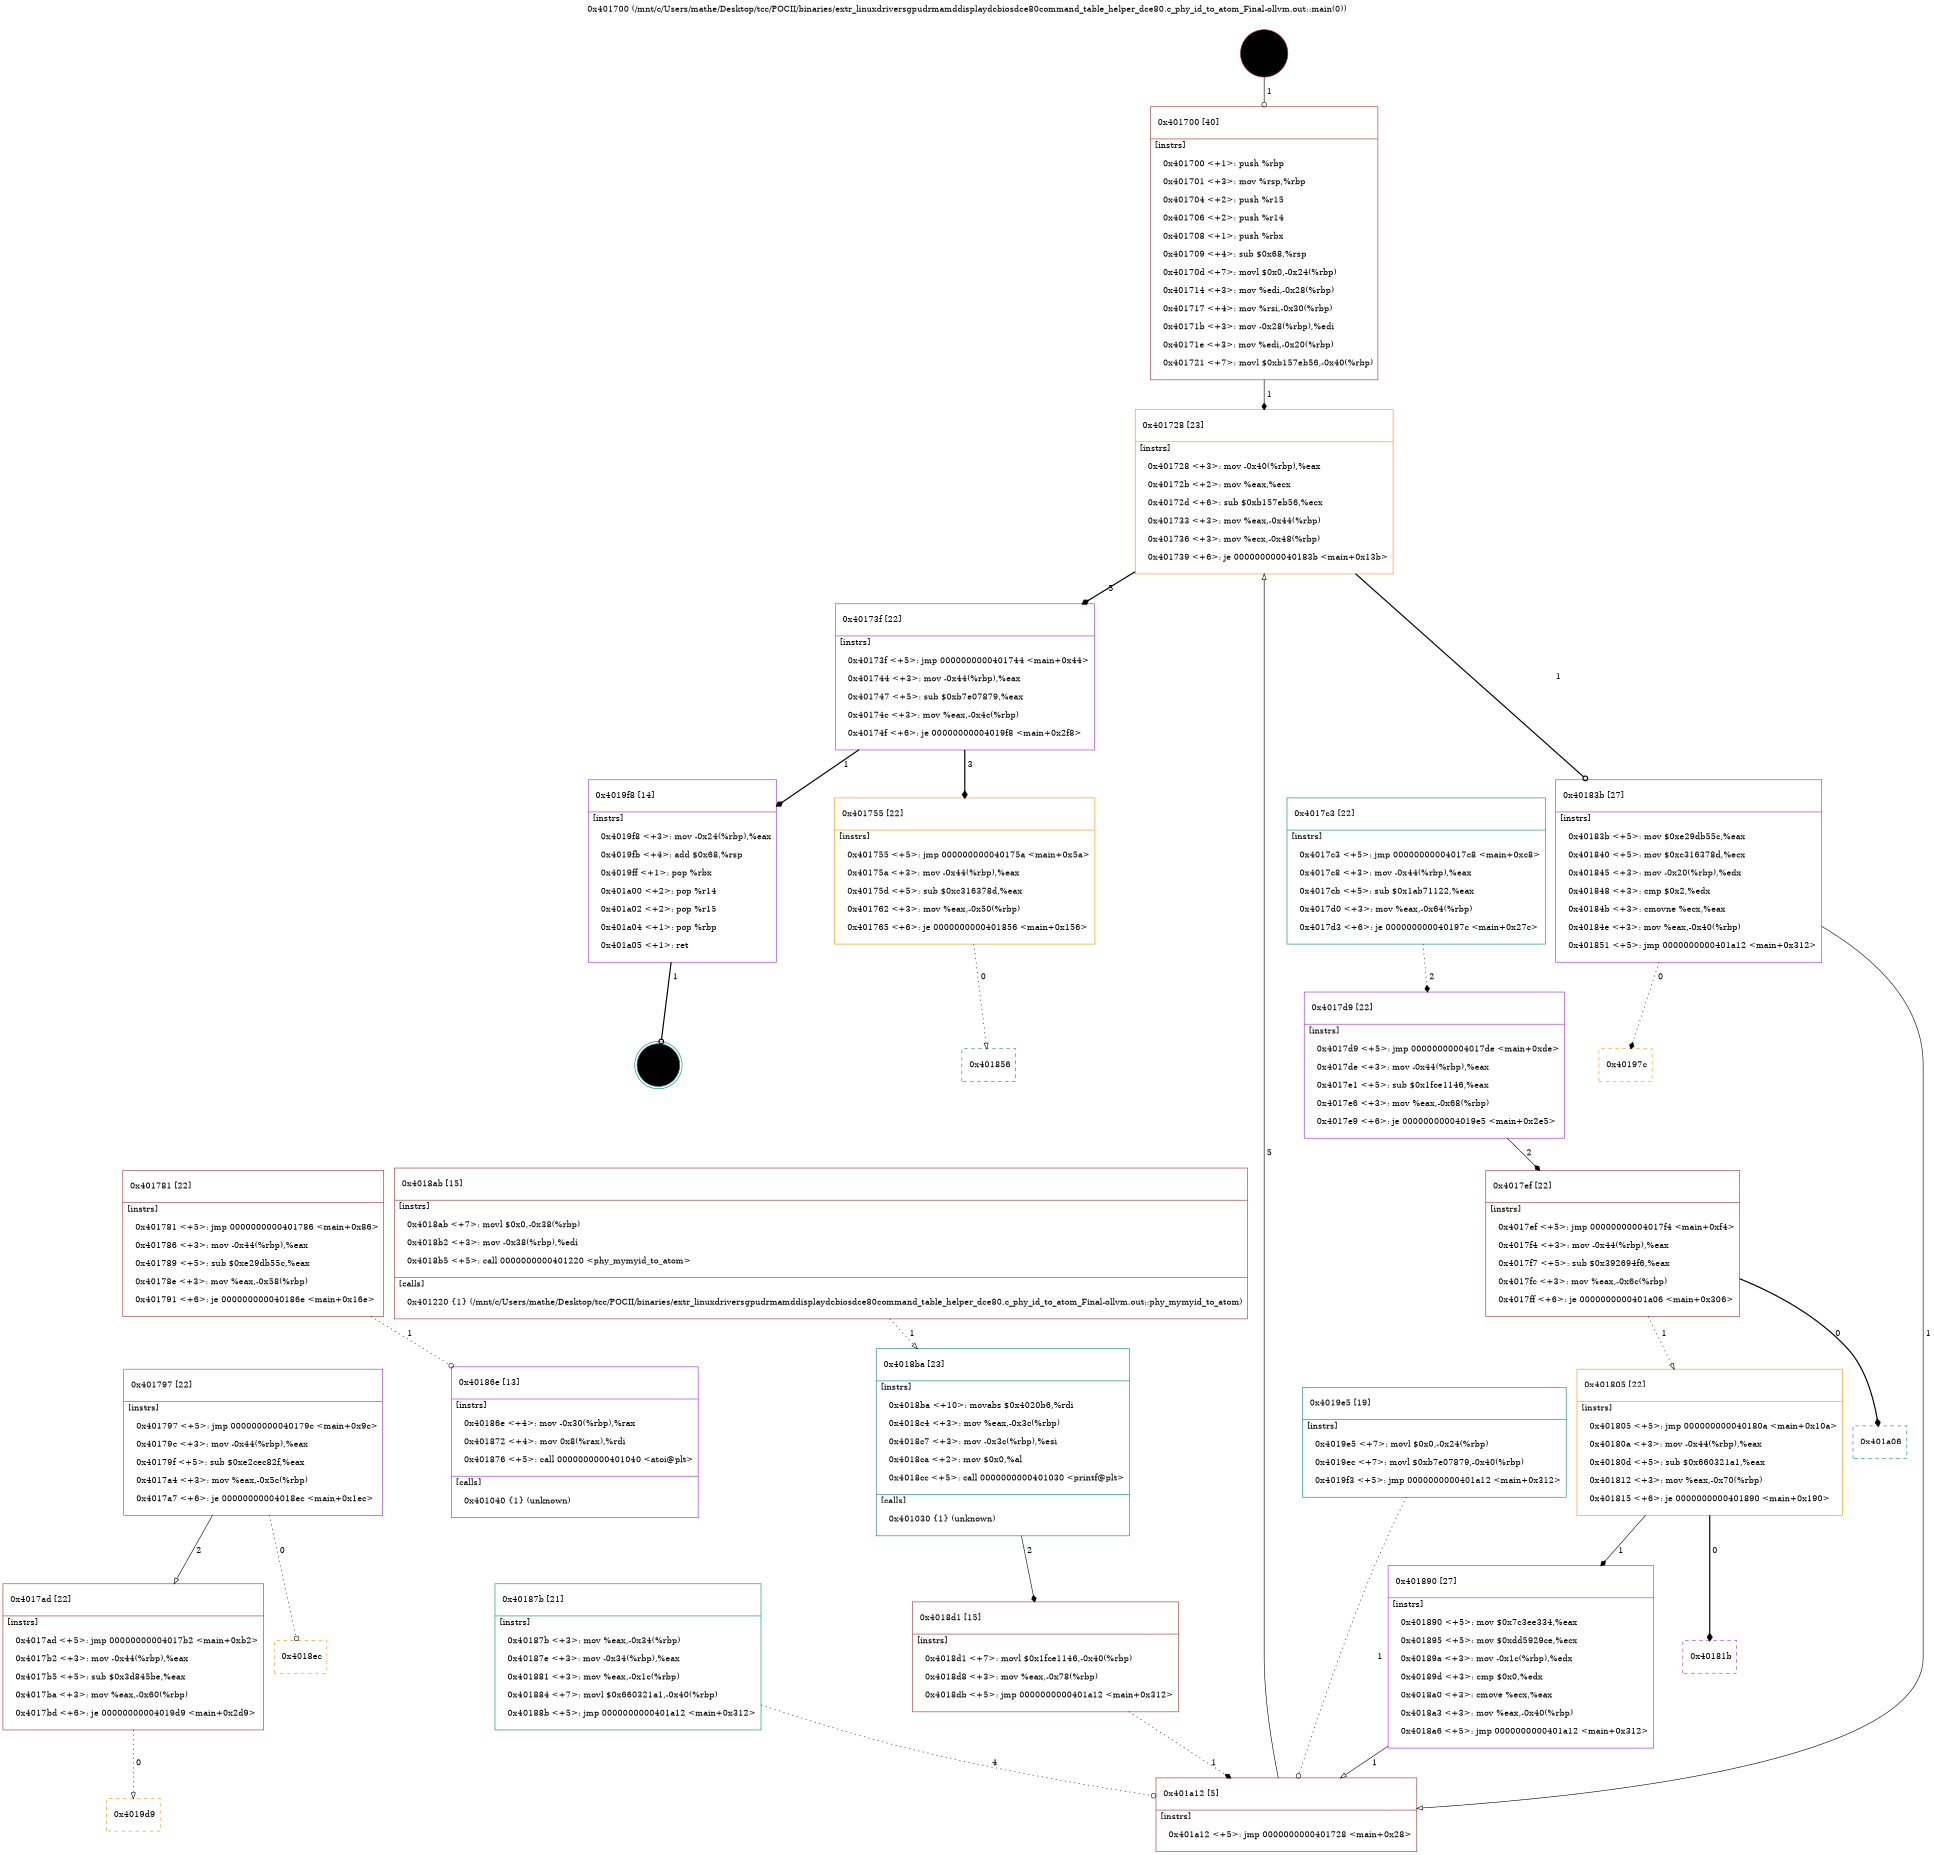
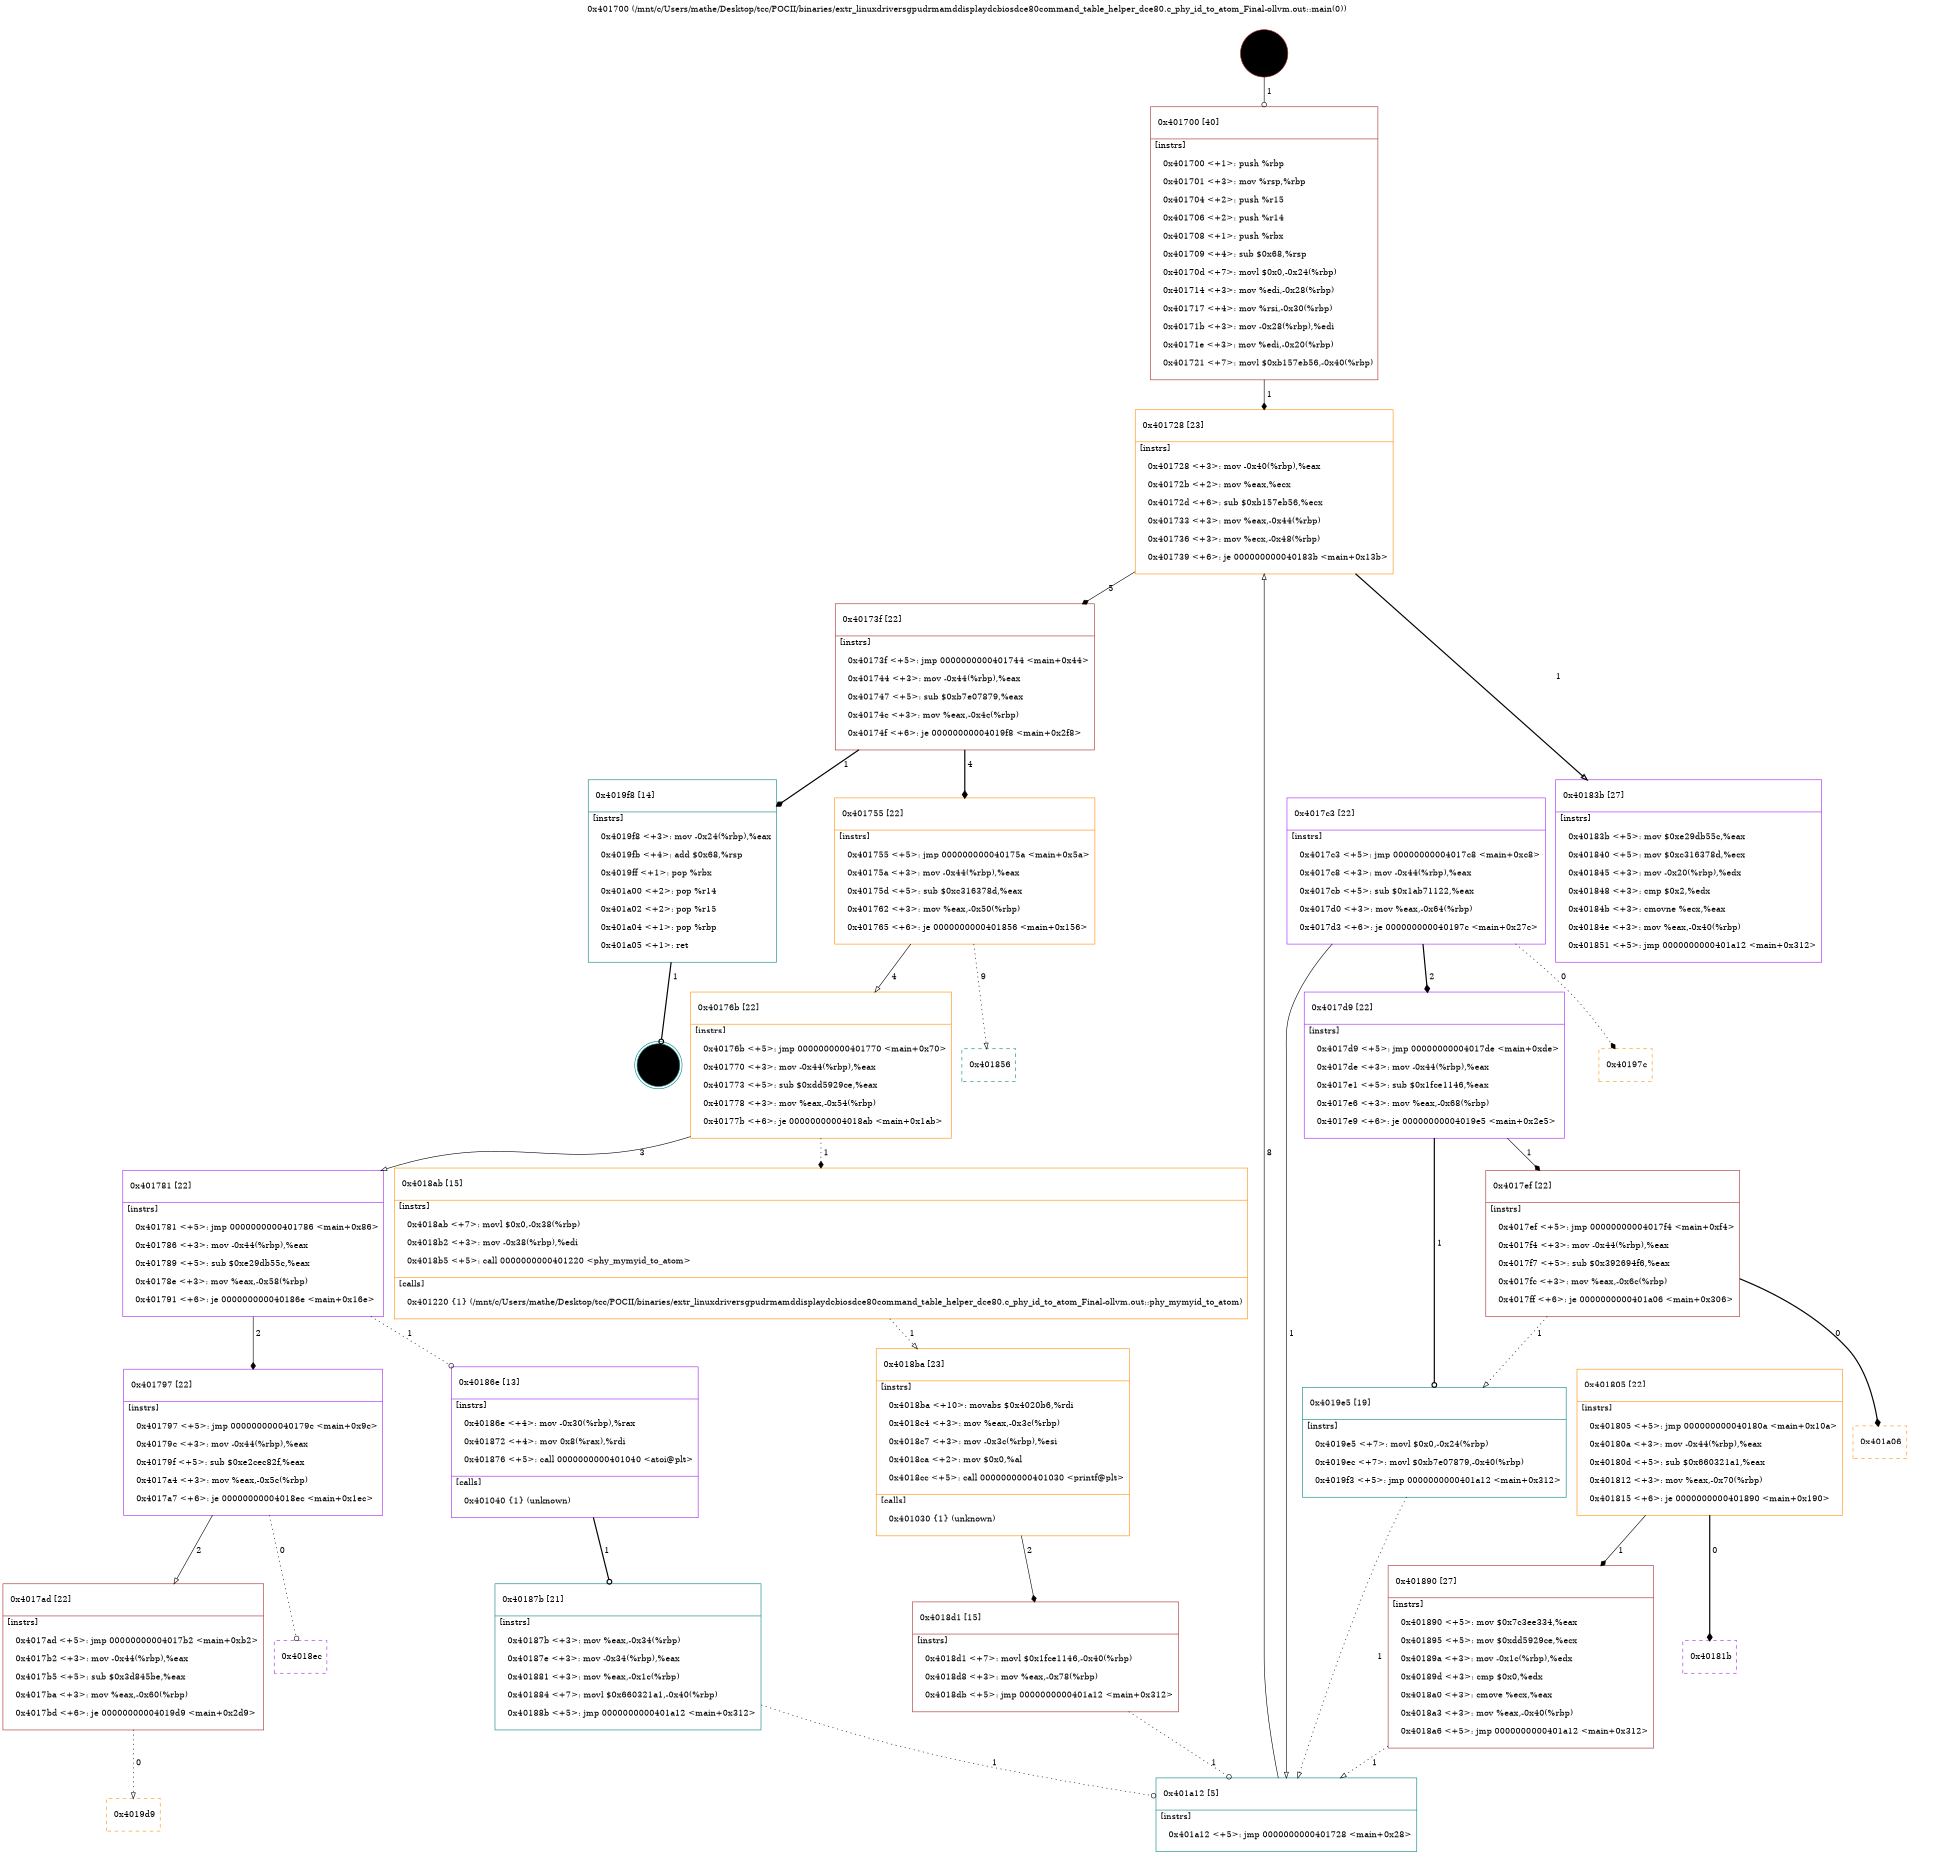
(1112, 586) -> (1112, 586)
(1470, 675) -> (1470, 675)
(965, 677) -> (965, 677)
(969, 765) -> (969, 765)
(682, 871) -> (682, 871)
(1416, 871) -> (1416, 871)
(1425, 965) -> (1425, 965)
(982, 977) -> (982, 977)
(1646, 1002) -> (1567, 990)
none -> (821, 1065)
(1268, 1153) -> (1268, 1153)
(1528, 1153) -> (1528, 1153)
(253, 1243) -> (253, 1243)
(821, 1243) -> (821, 1243)
none -> (1434, 1260)
none -> (253, 1339)
(1660, 1340) -> (1517, 1350)
(1003, 1442) -> (1003, 1442)
(1880, 1442) -> (1880, 1442)
(1923, 1544) -> (1286, 1352)
none -> (601, 1548)
(1348, 1633) -> (1348, 1633)
(301, 1657) -> (301, 1657)
(1521, 1657) -> (1521, 1657)
(1177, 1743) -> (1177, 1743)
(1367, 1760) -> (1367, 1760)
(993, 1763) -> (993, 1763)
(1286, 1815) -> (1286, 1815)
